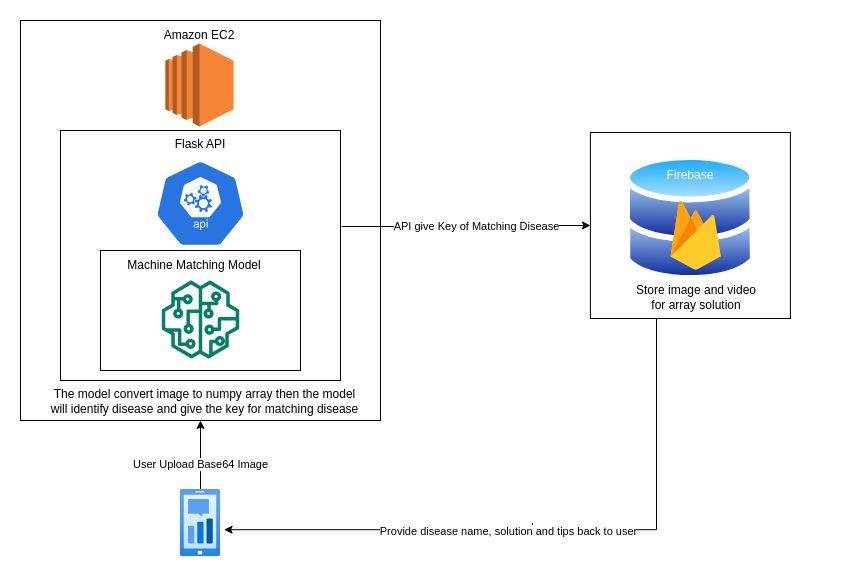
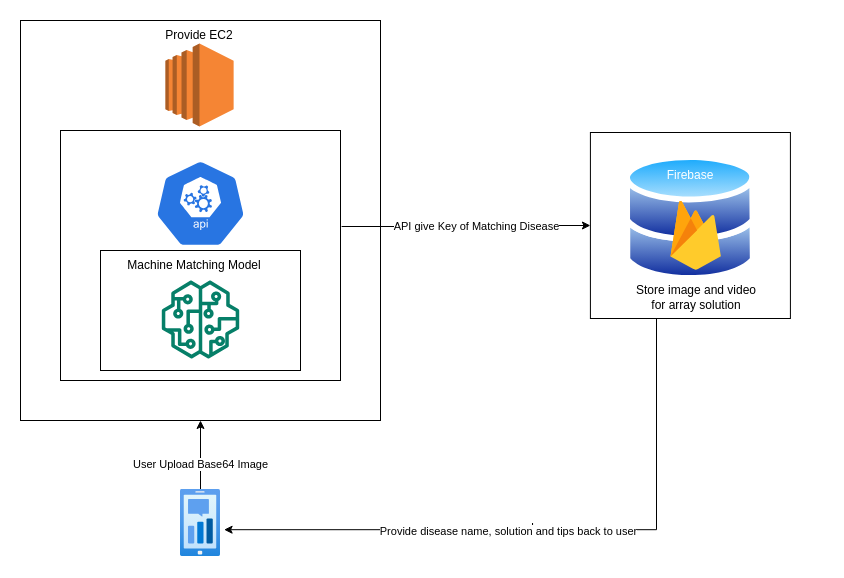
(200, 36) -> (200, 36)
(201, 145) -> none
(205, 402) -> none
